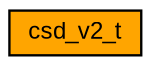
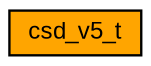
(75, 33) -> (75, 33)
